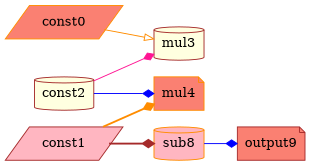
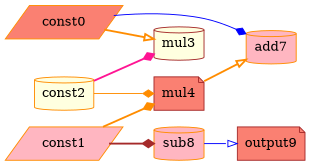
(124, 33) -> (124, 33)
none -> (271, 47)
(119, 70) -> (119, 70)
(64, 94) -> (64, 94)
(118, 94) -> (118, 94)
(179, 94) -> (179, 94)
(64, 144) -> (64, 144)
(215, 144) -> (215, 144)
